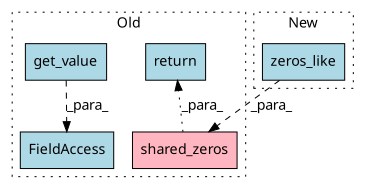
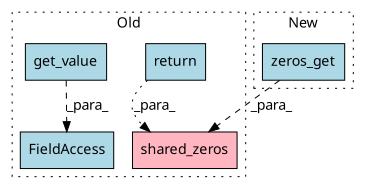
(304, 62) -> (304, 62)
(181, 111) -> (132, 102)
